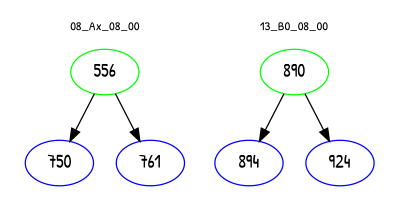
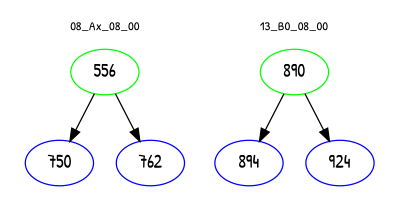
(150, 163) -> (150, 163)
